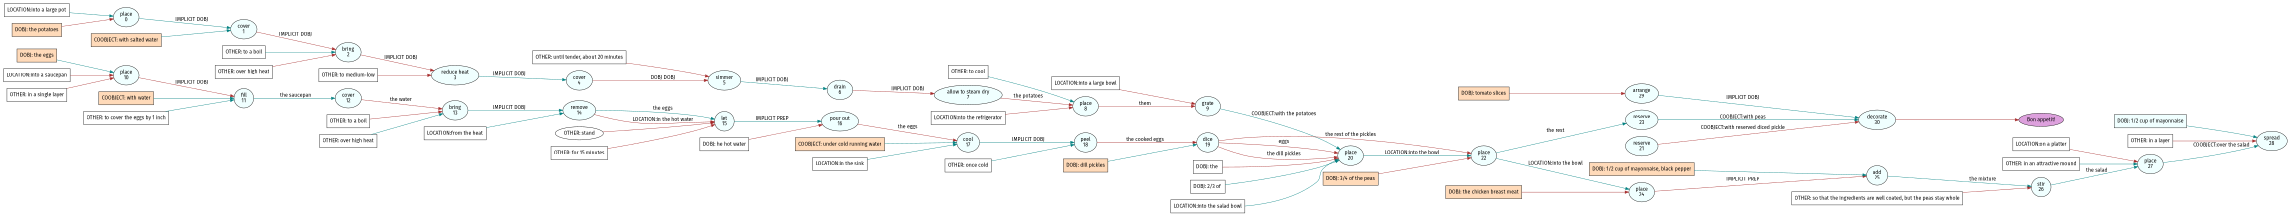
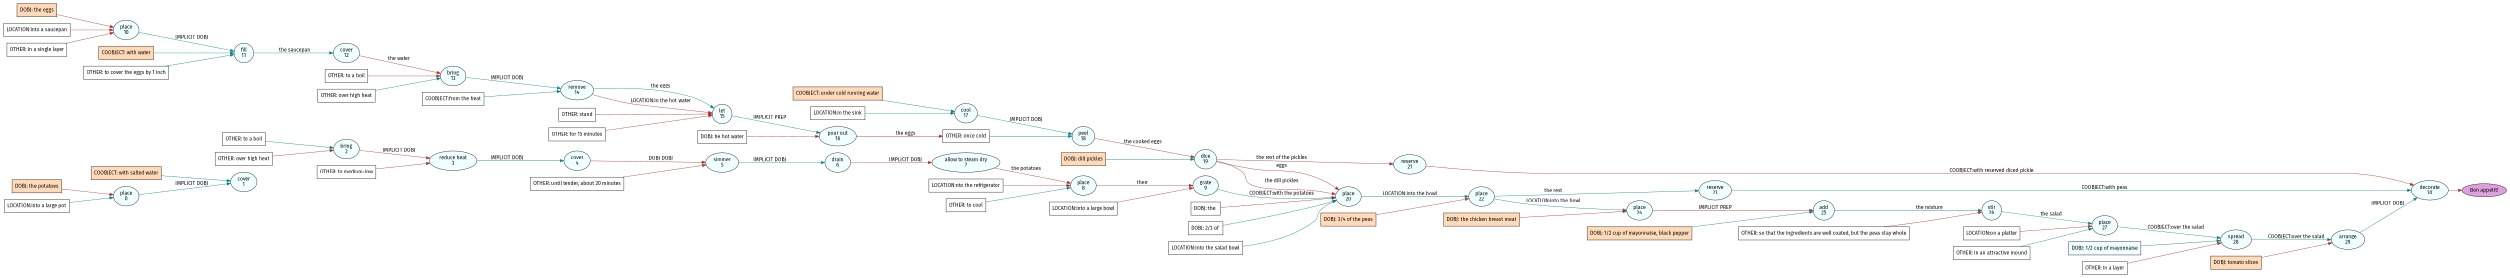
(294, 40) -> none
(83, 66) -> (83, 21)
(185, 87) -> (185, 41)
(905, 132) -> (898, 136)
(455, 133) -> (453, 99)
(579, 133) -> (577, 115)
(1343, 138) -> (1303, 162)
none -> (2290, 240)
